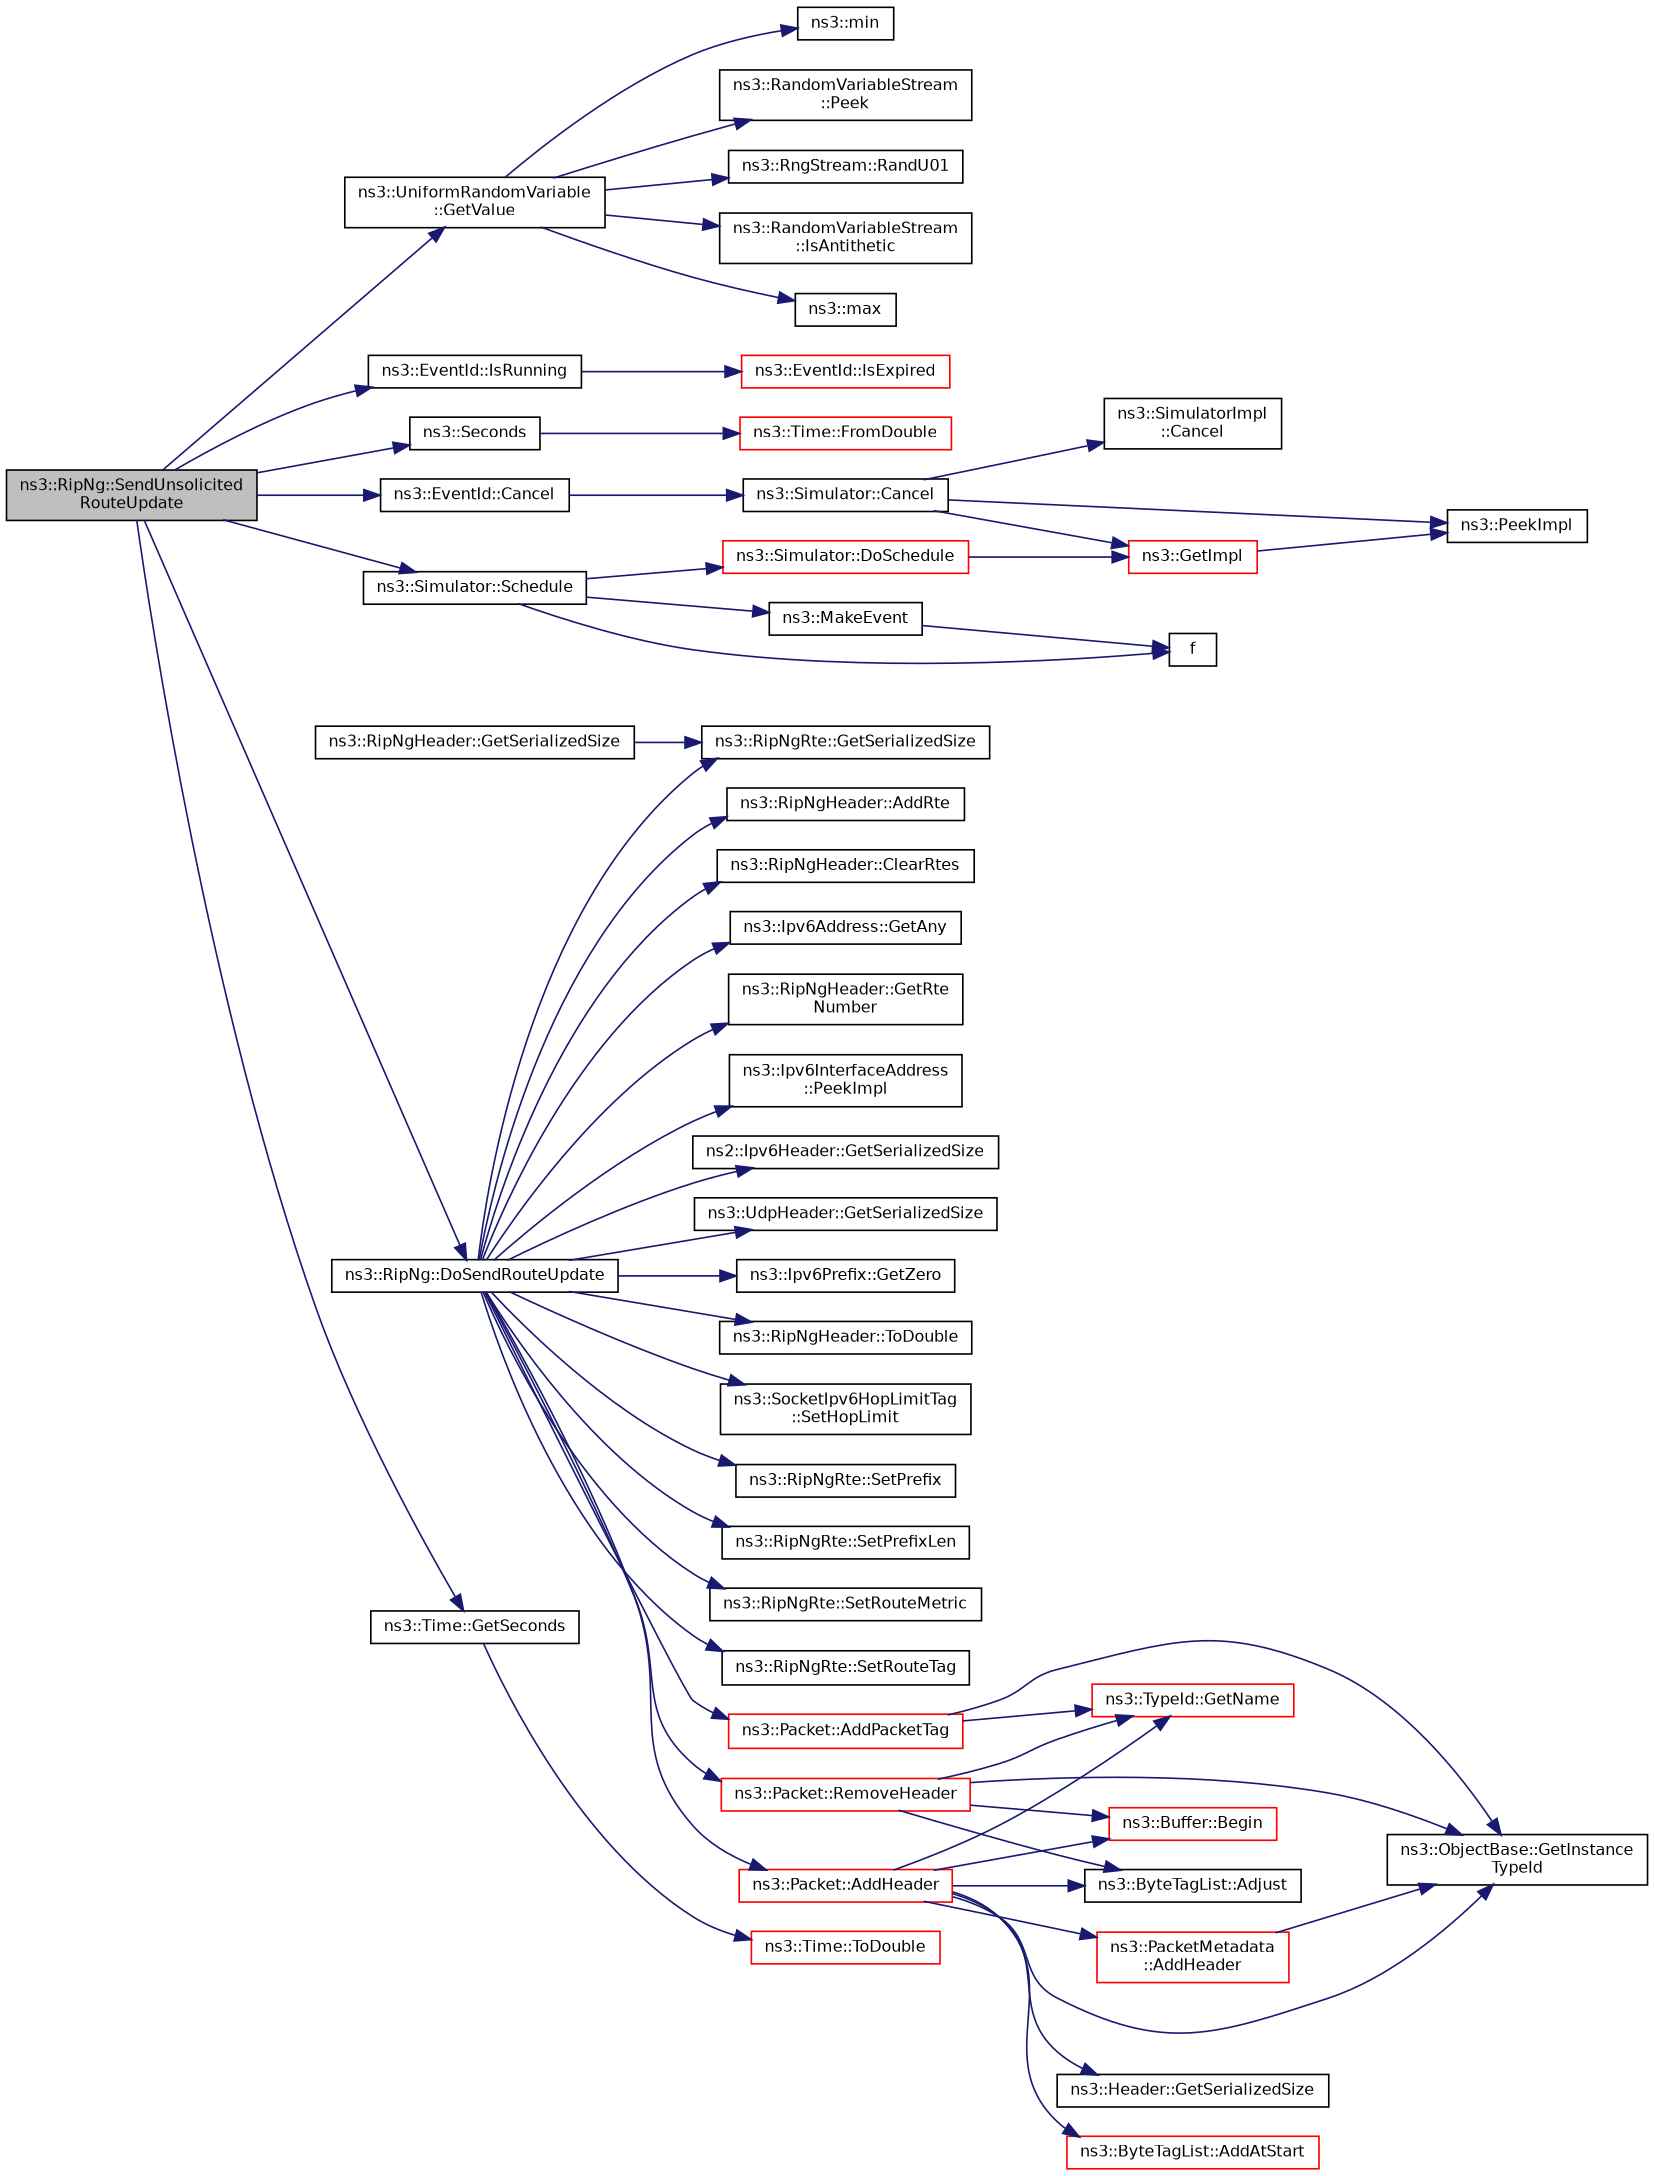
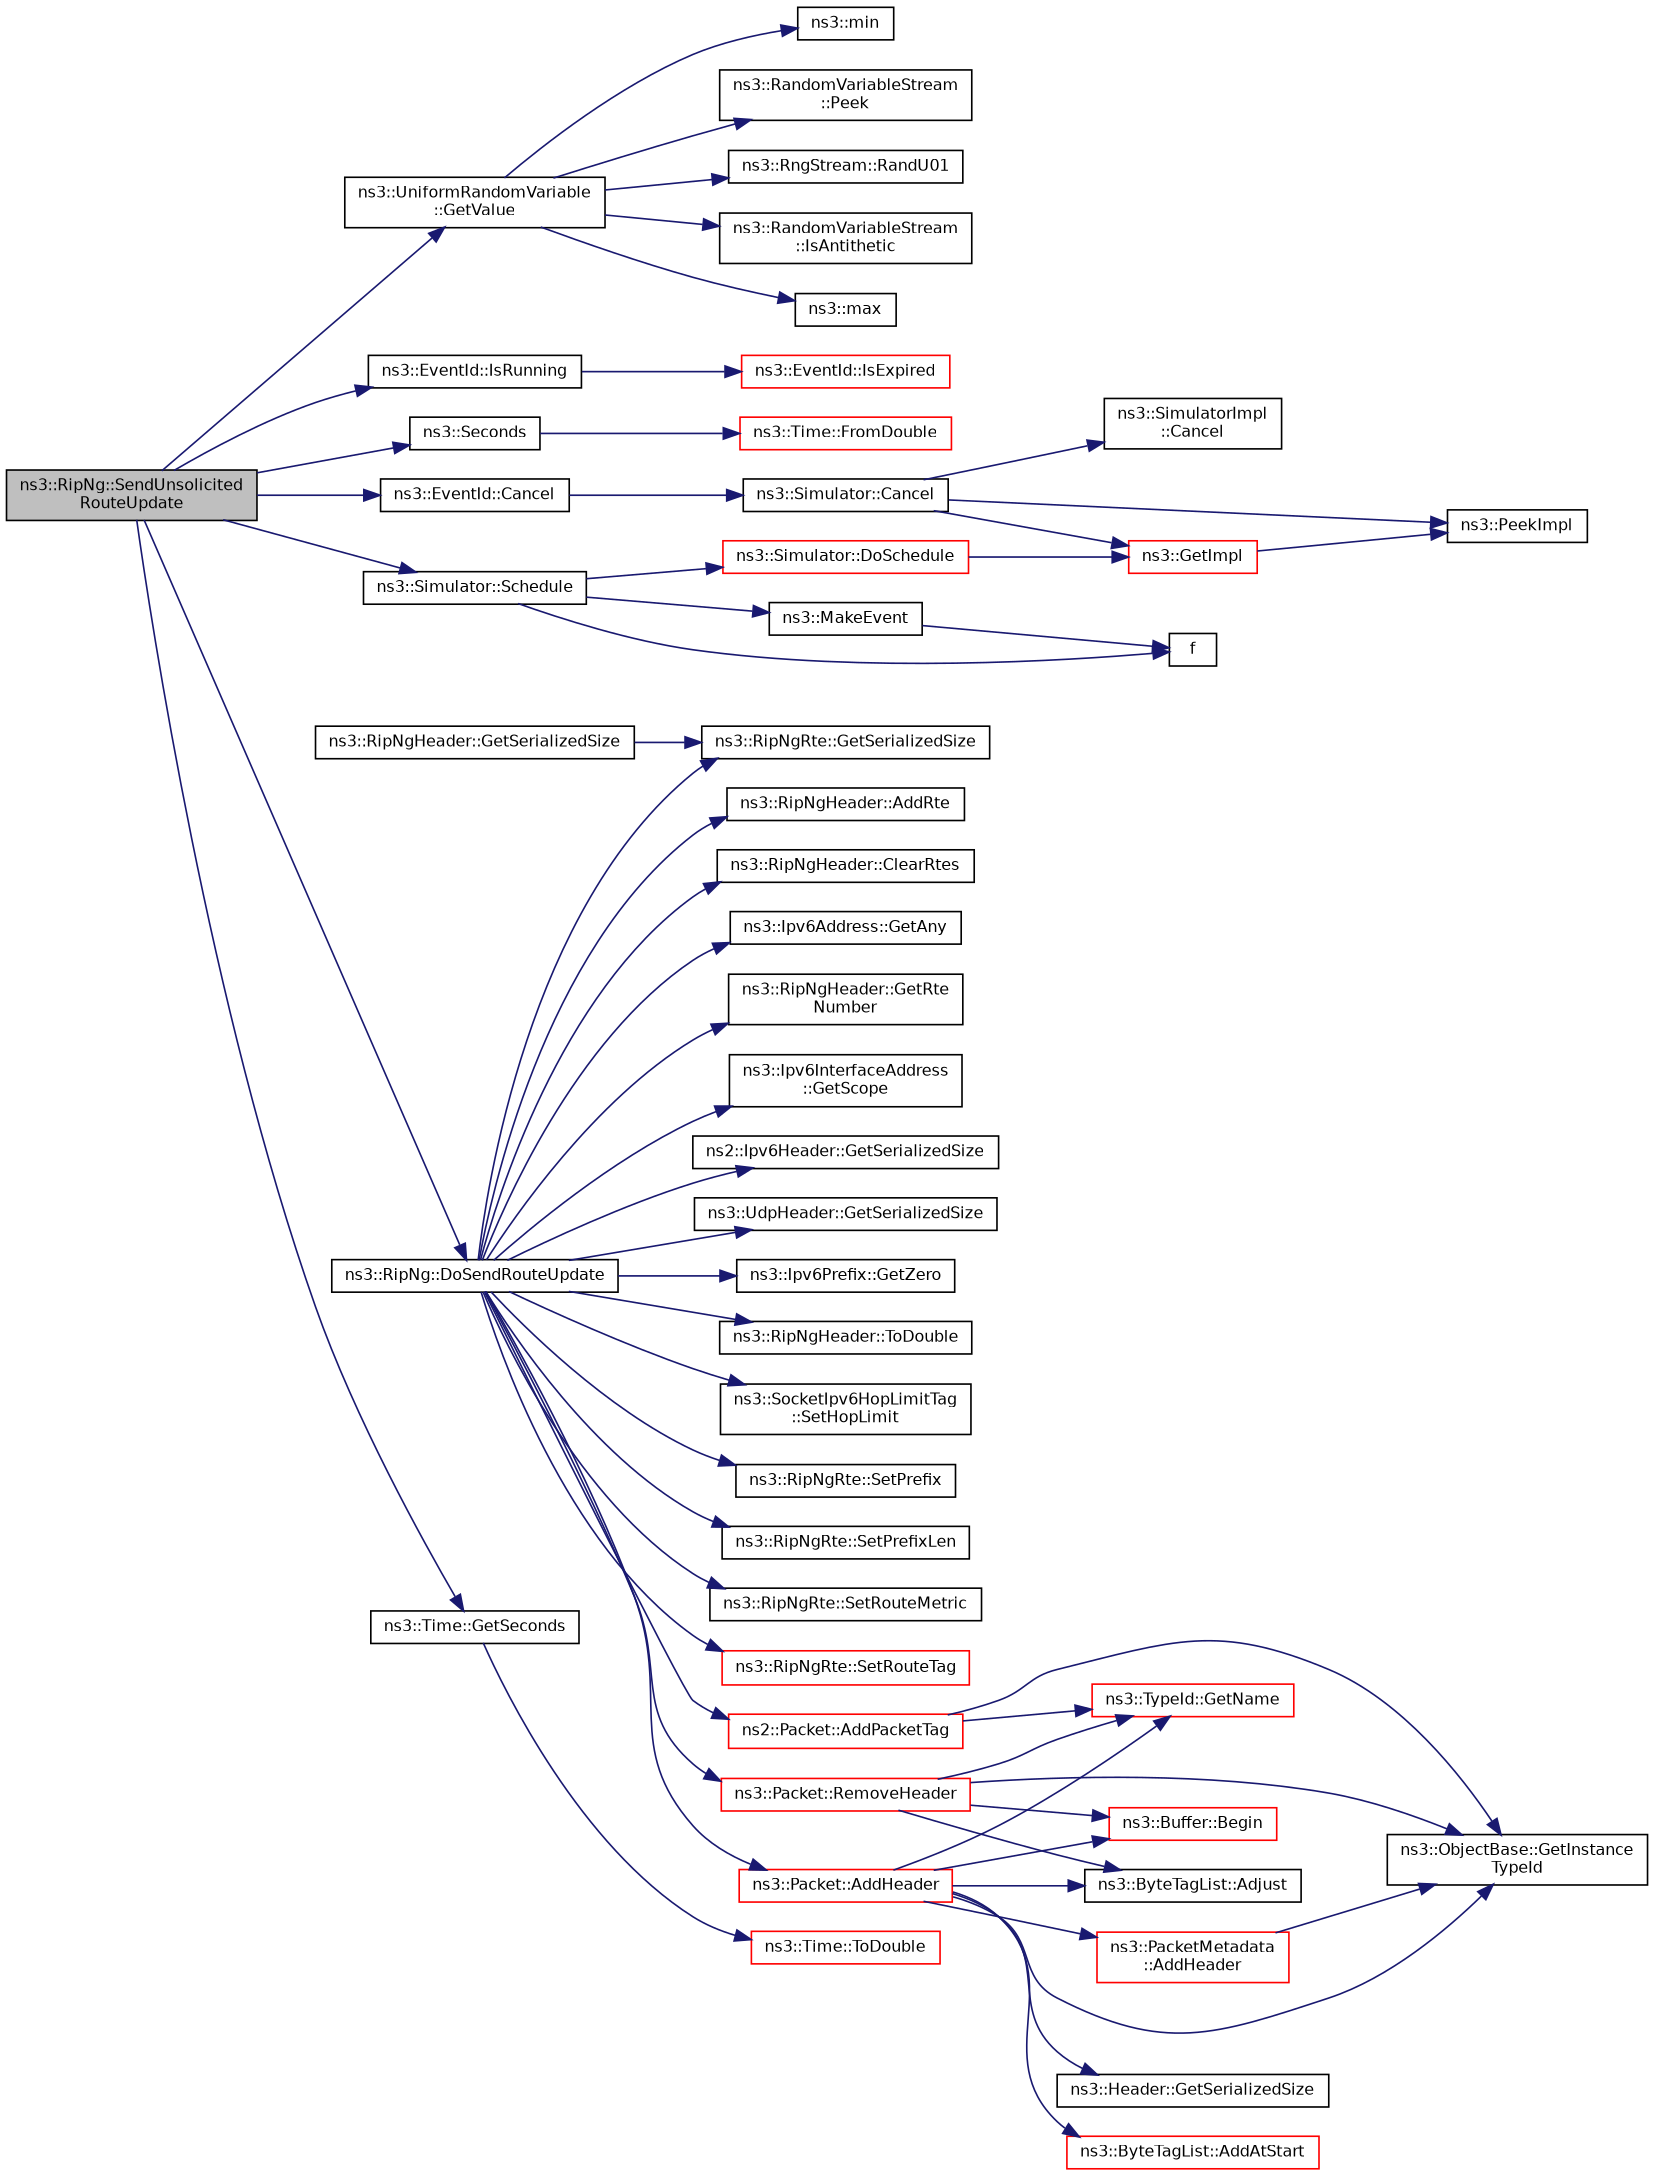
(846, 1081) -> (846, 1081)
(846, 1668) -> (846, 1668)
(846, 1731) -> (846, 1731)
